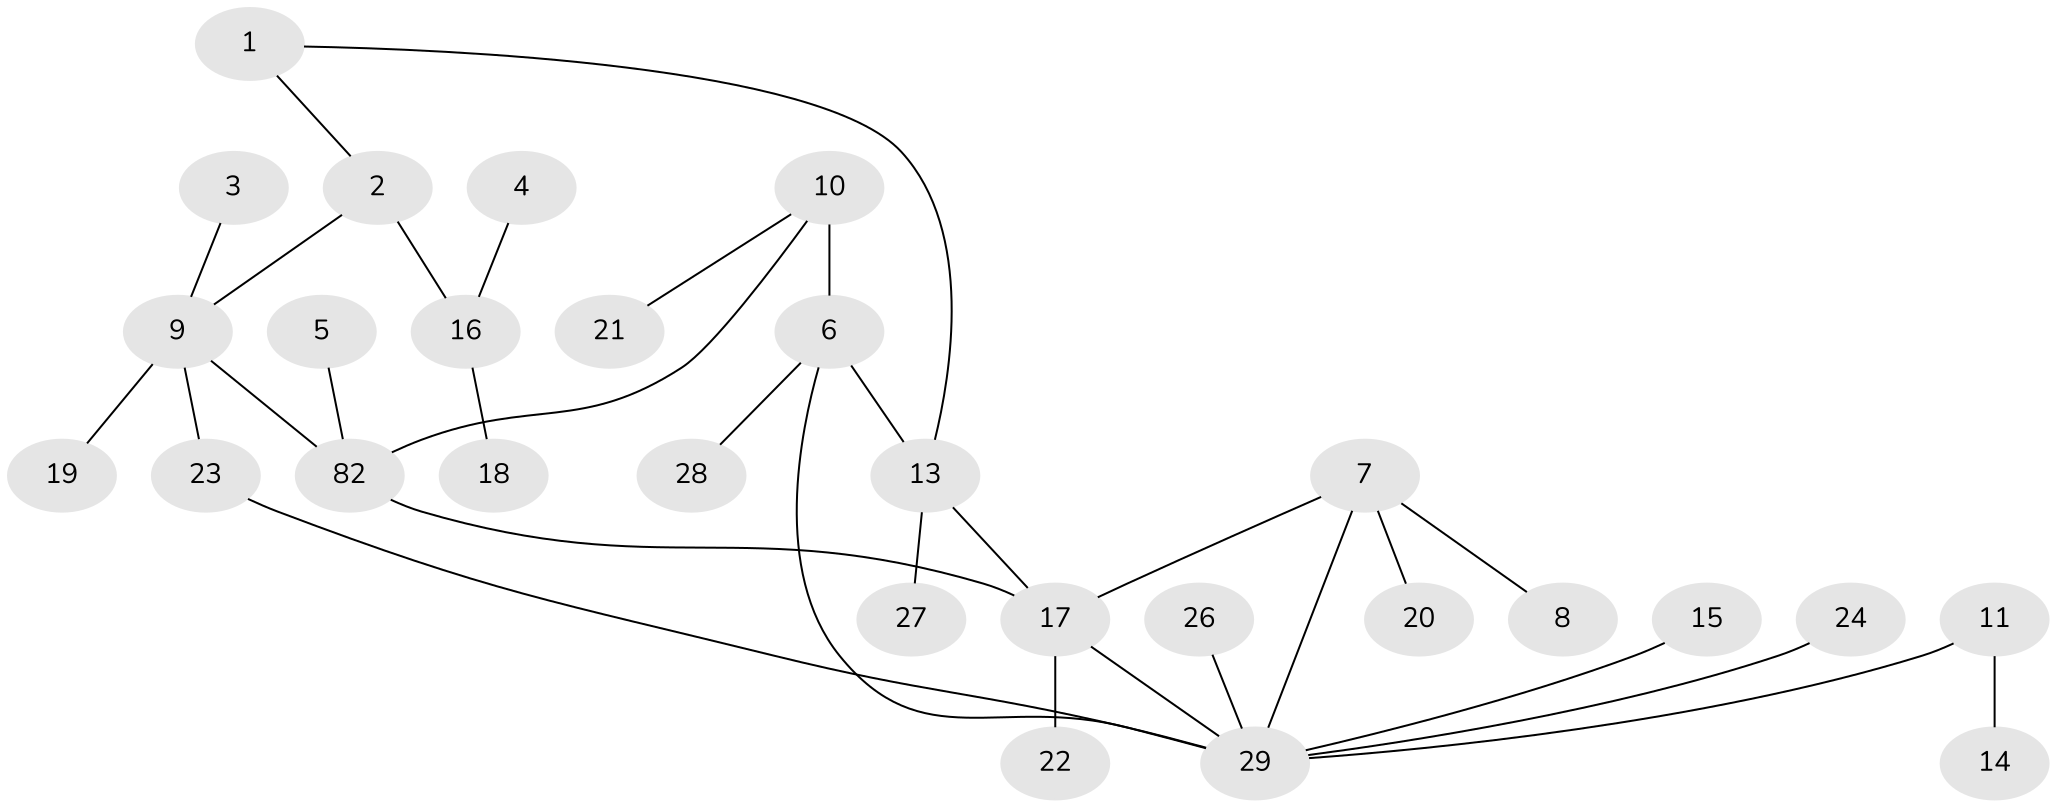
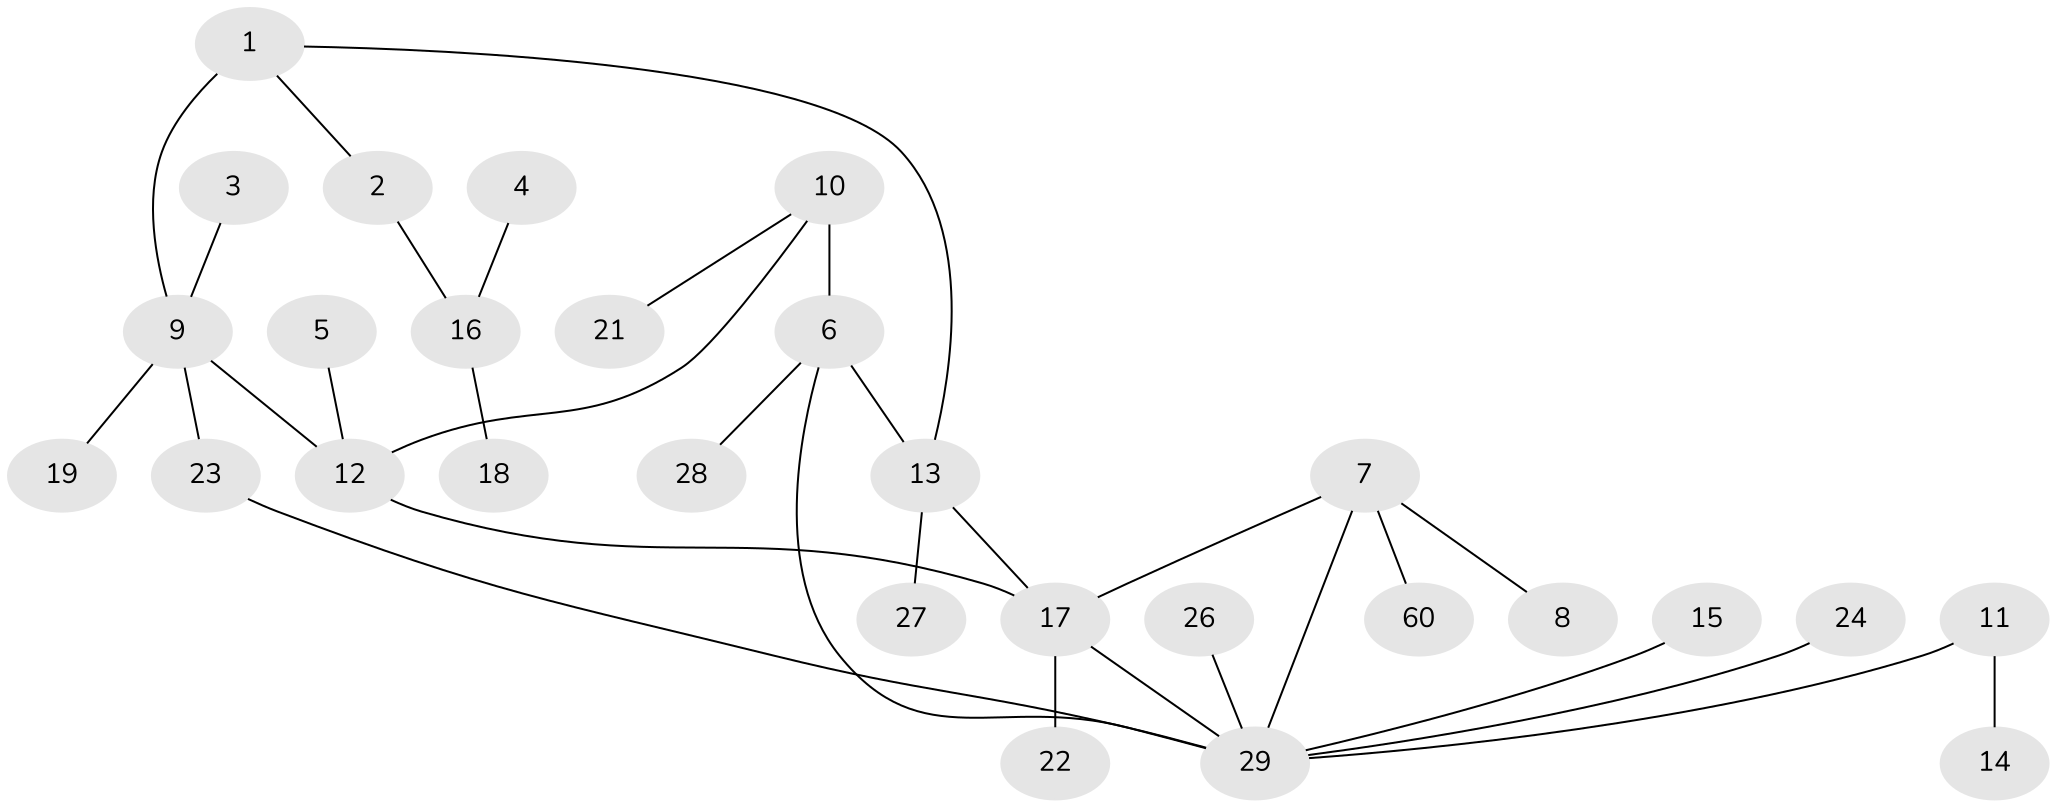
(278, 260) -> (156, 176)
(350, 476) -> (350, 476)
(1419, 620) -> (1419, 620)
